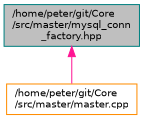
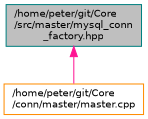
(72, 99) -> (74, 99)
